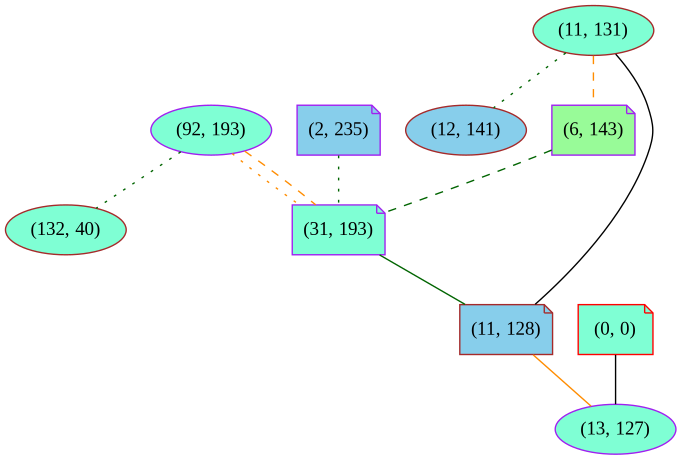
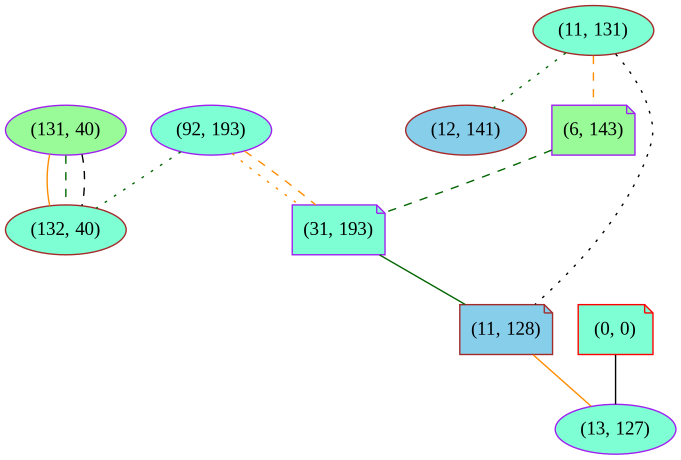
none -> (66, 130)
(339, 130) -> none
(631, 190) -> (631, 190)
